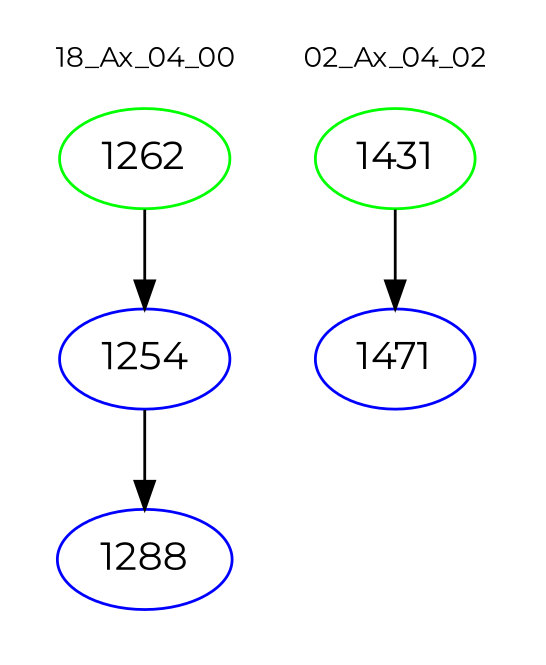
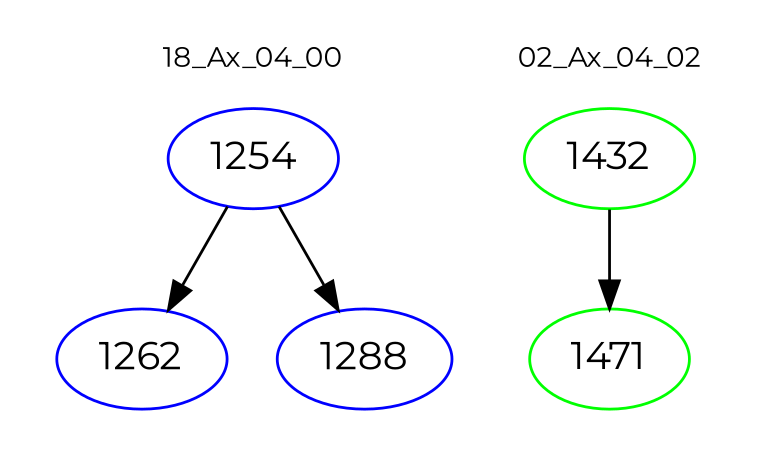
(145, 159) -> (142, 359)
(395, 159) -> (610, 159)
(145, 245) -> (205, 246)
(395, 359) -> (610, 359)
